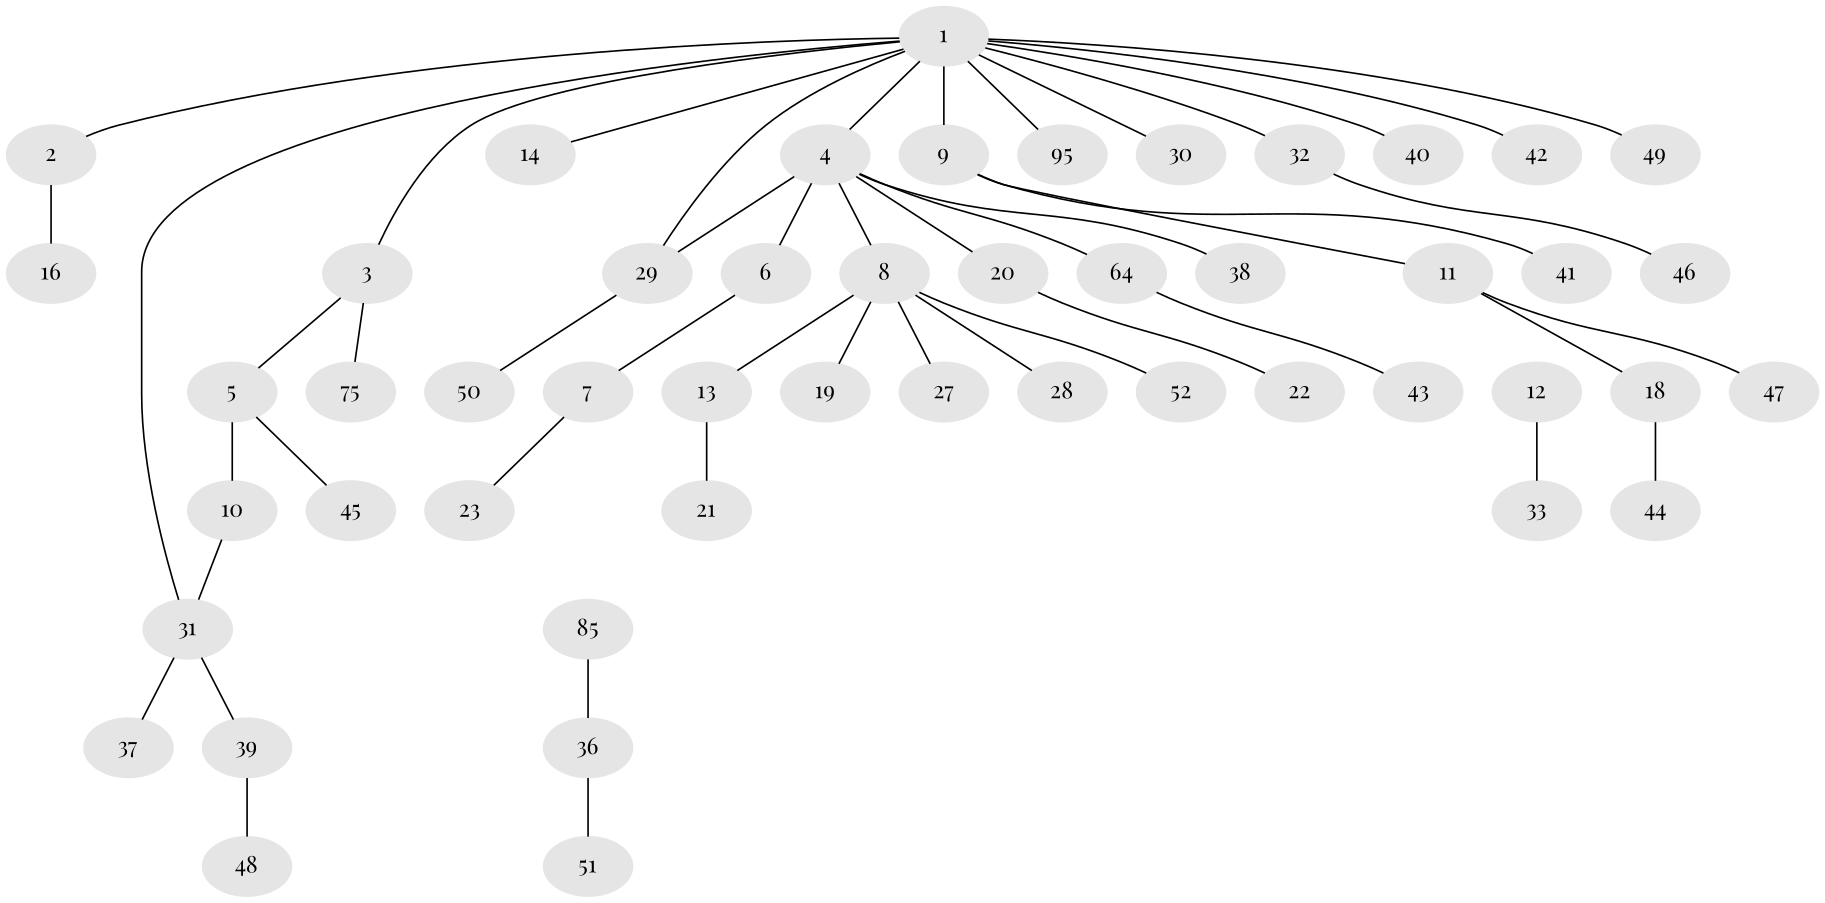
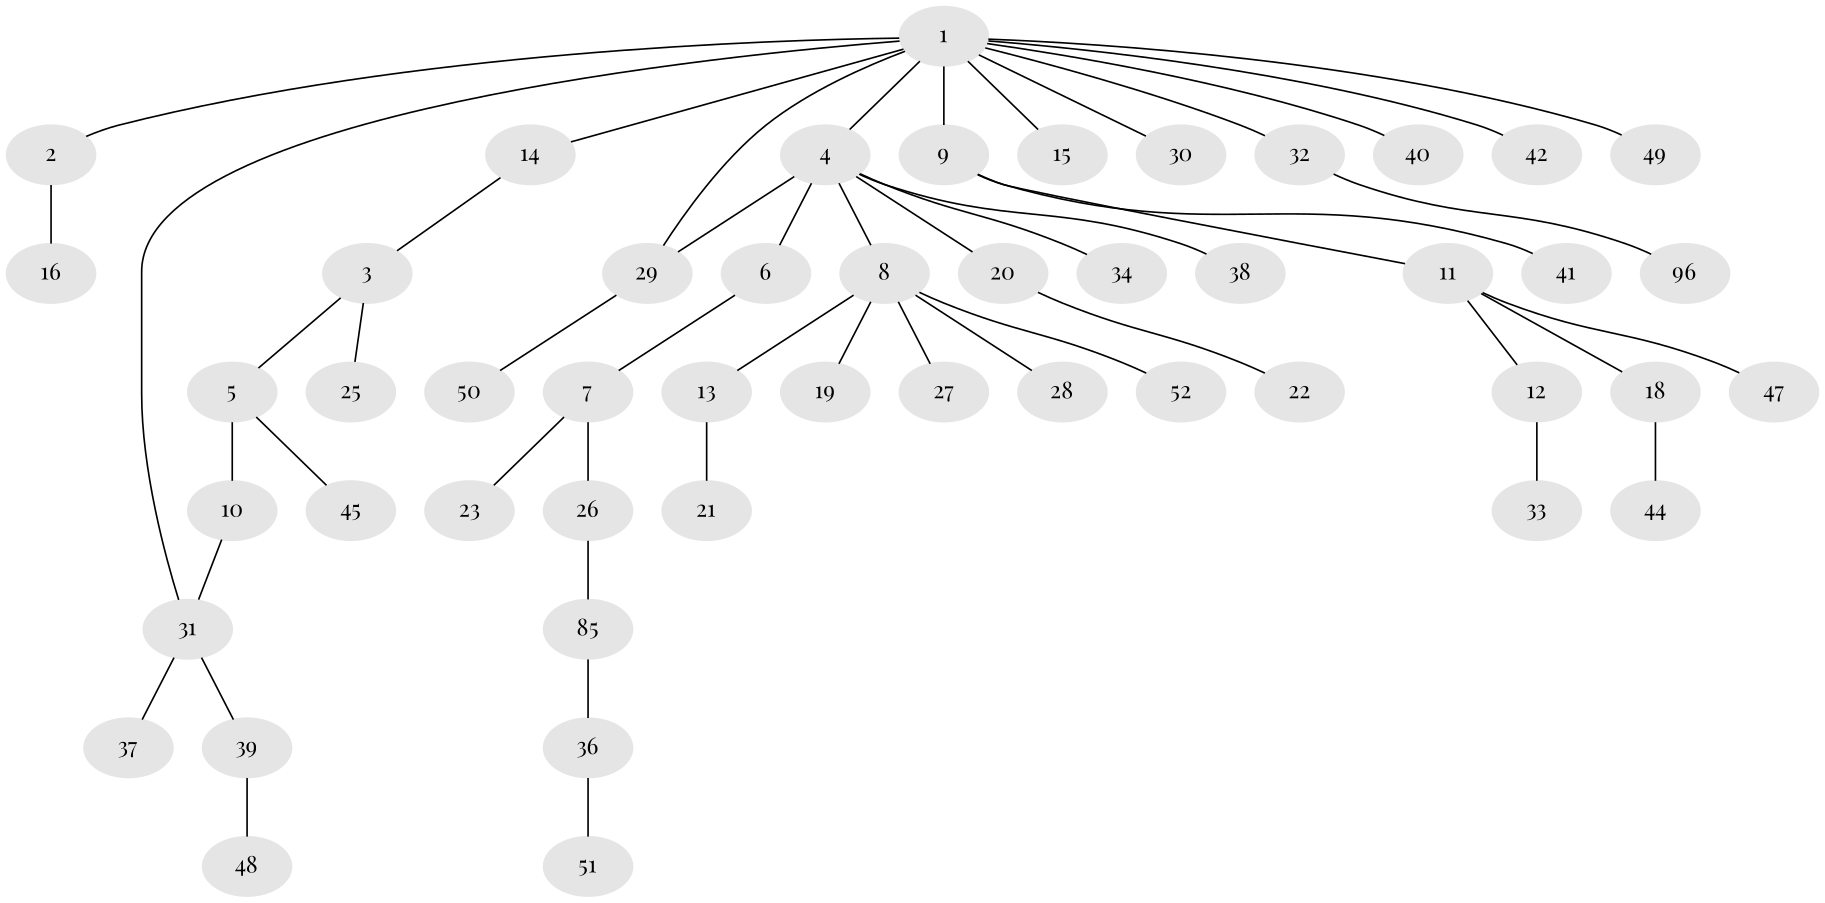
(549, 96) -> (449, 214)
(1062, 155) -> (1062, 155)
(1122, 273) -> (1122, 273)
(1685, 273) -> (1685, 273)
none -> (1492, 333)
(351, 392) -> (351, 392)
(1418, 392) -> none
none -> (588, 511)
